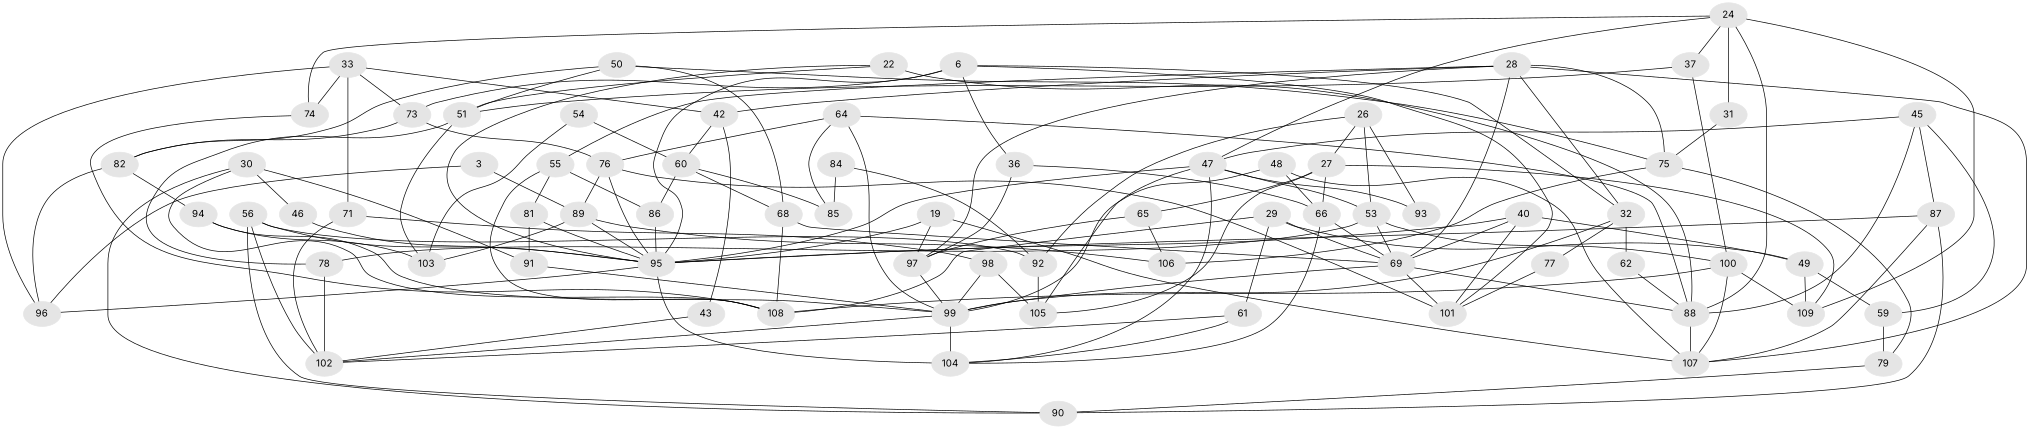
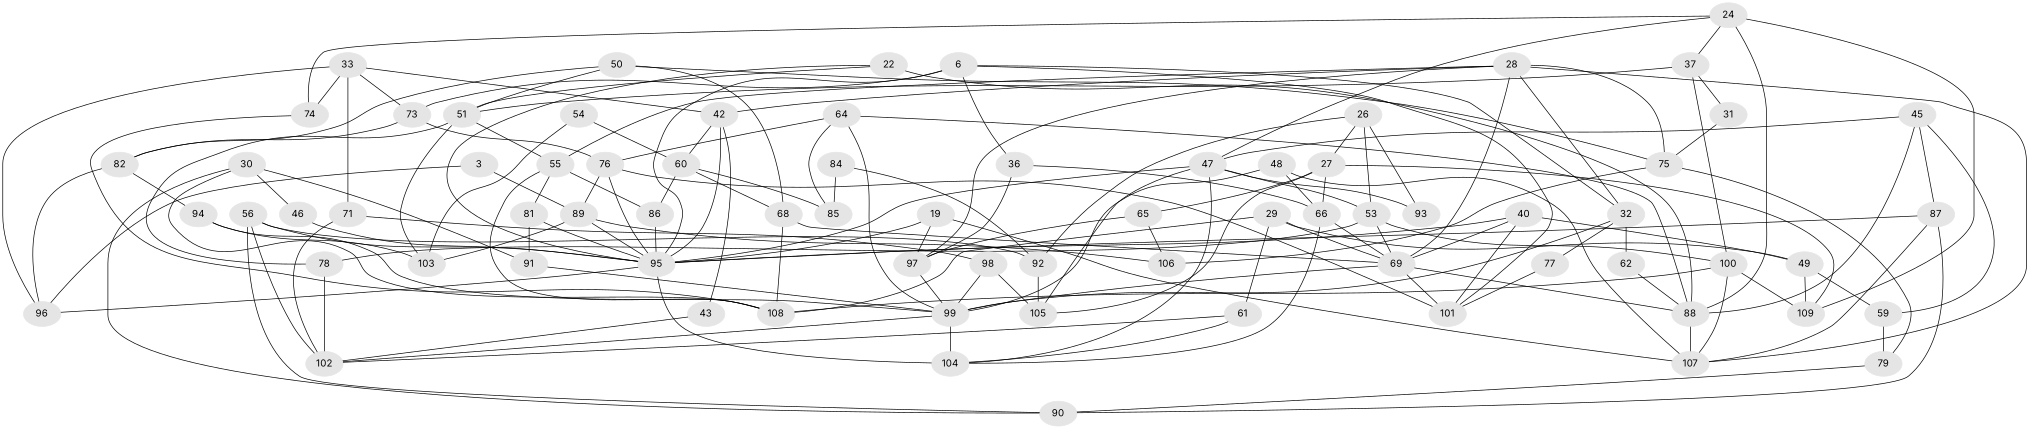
(1728, 65) -> (1709, 90)
none -> (499, 135)
none -> (714, 200)
